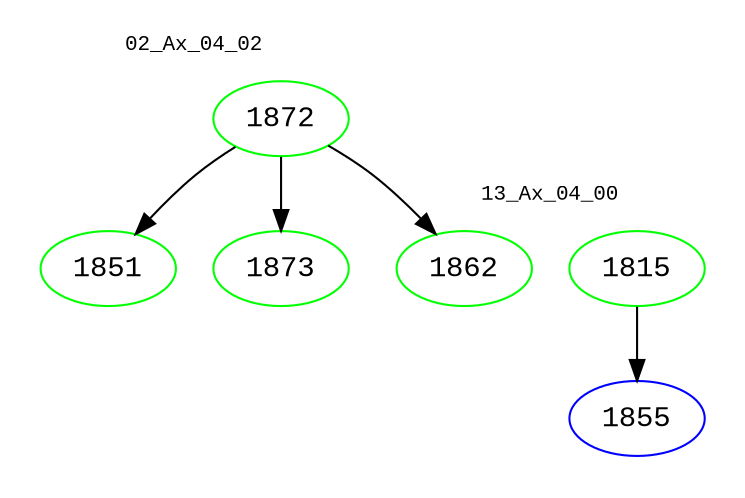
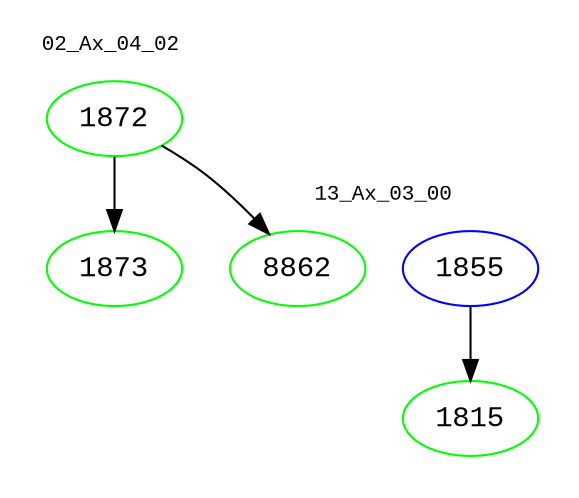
(551, 195) -> (384, 195)
(108, 269) -> none
(464, 269) -> (298, 269)
(637, 333) -> (471, 333)
